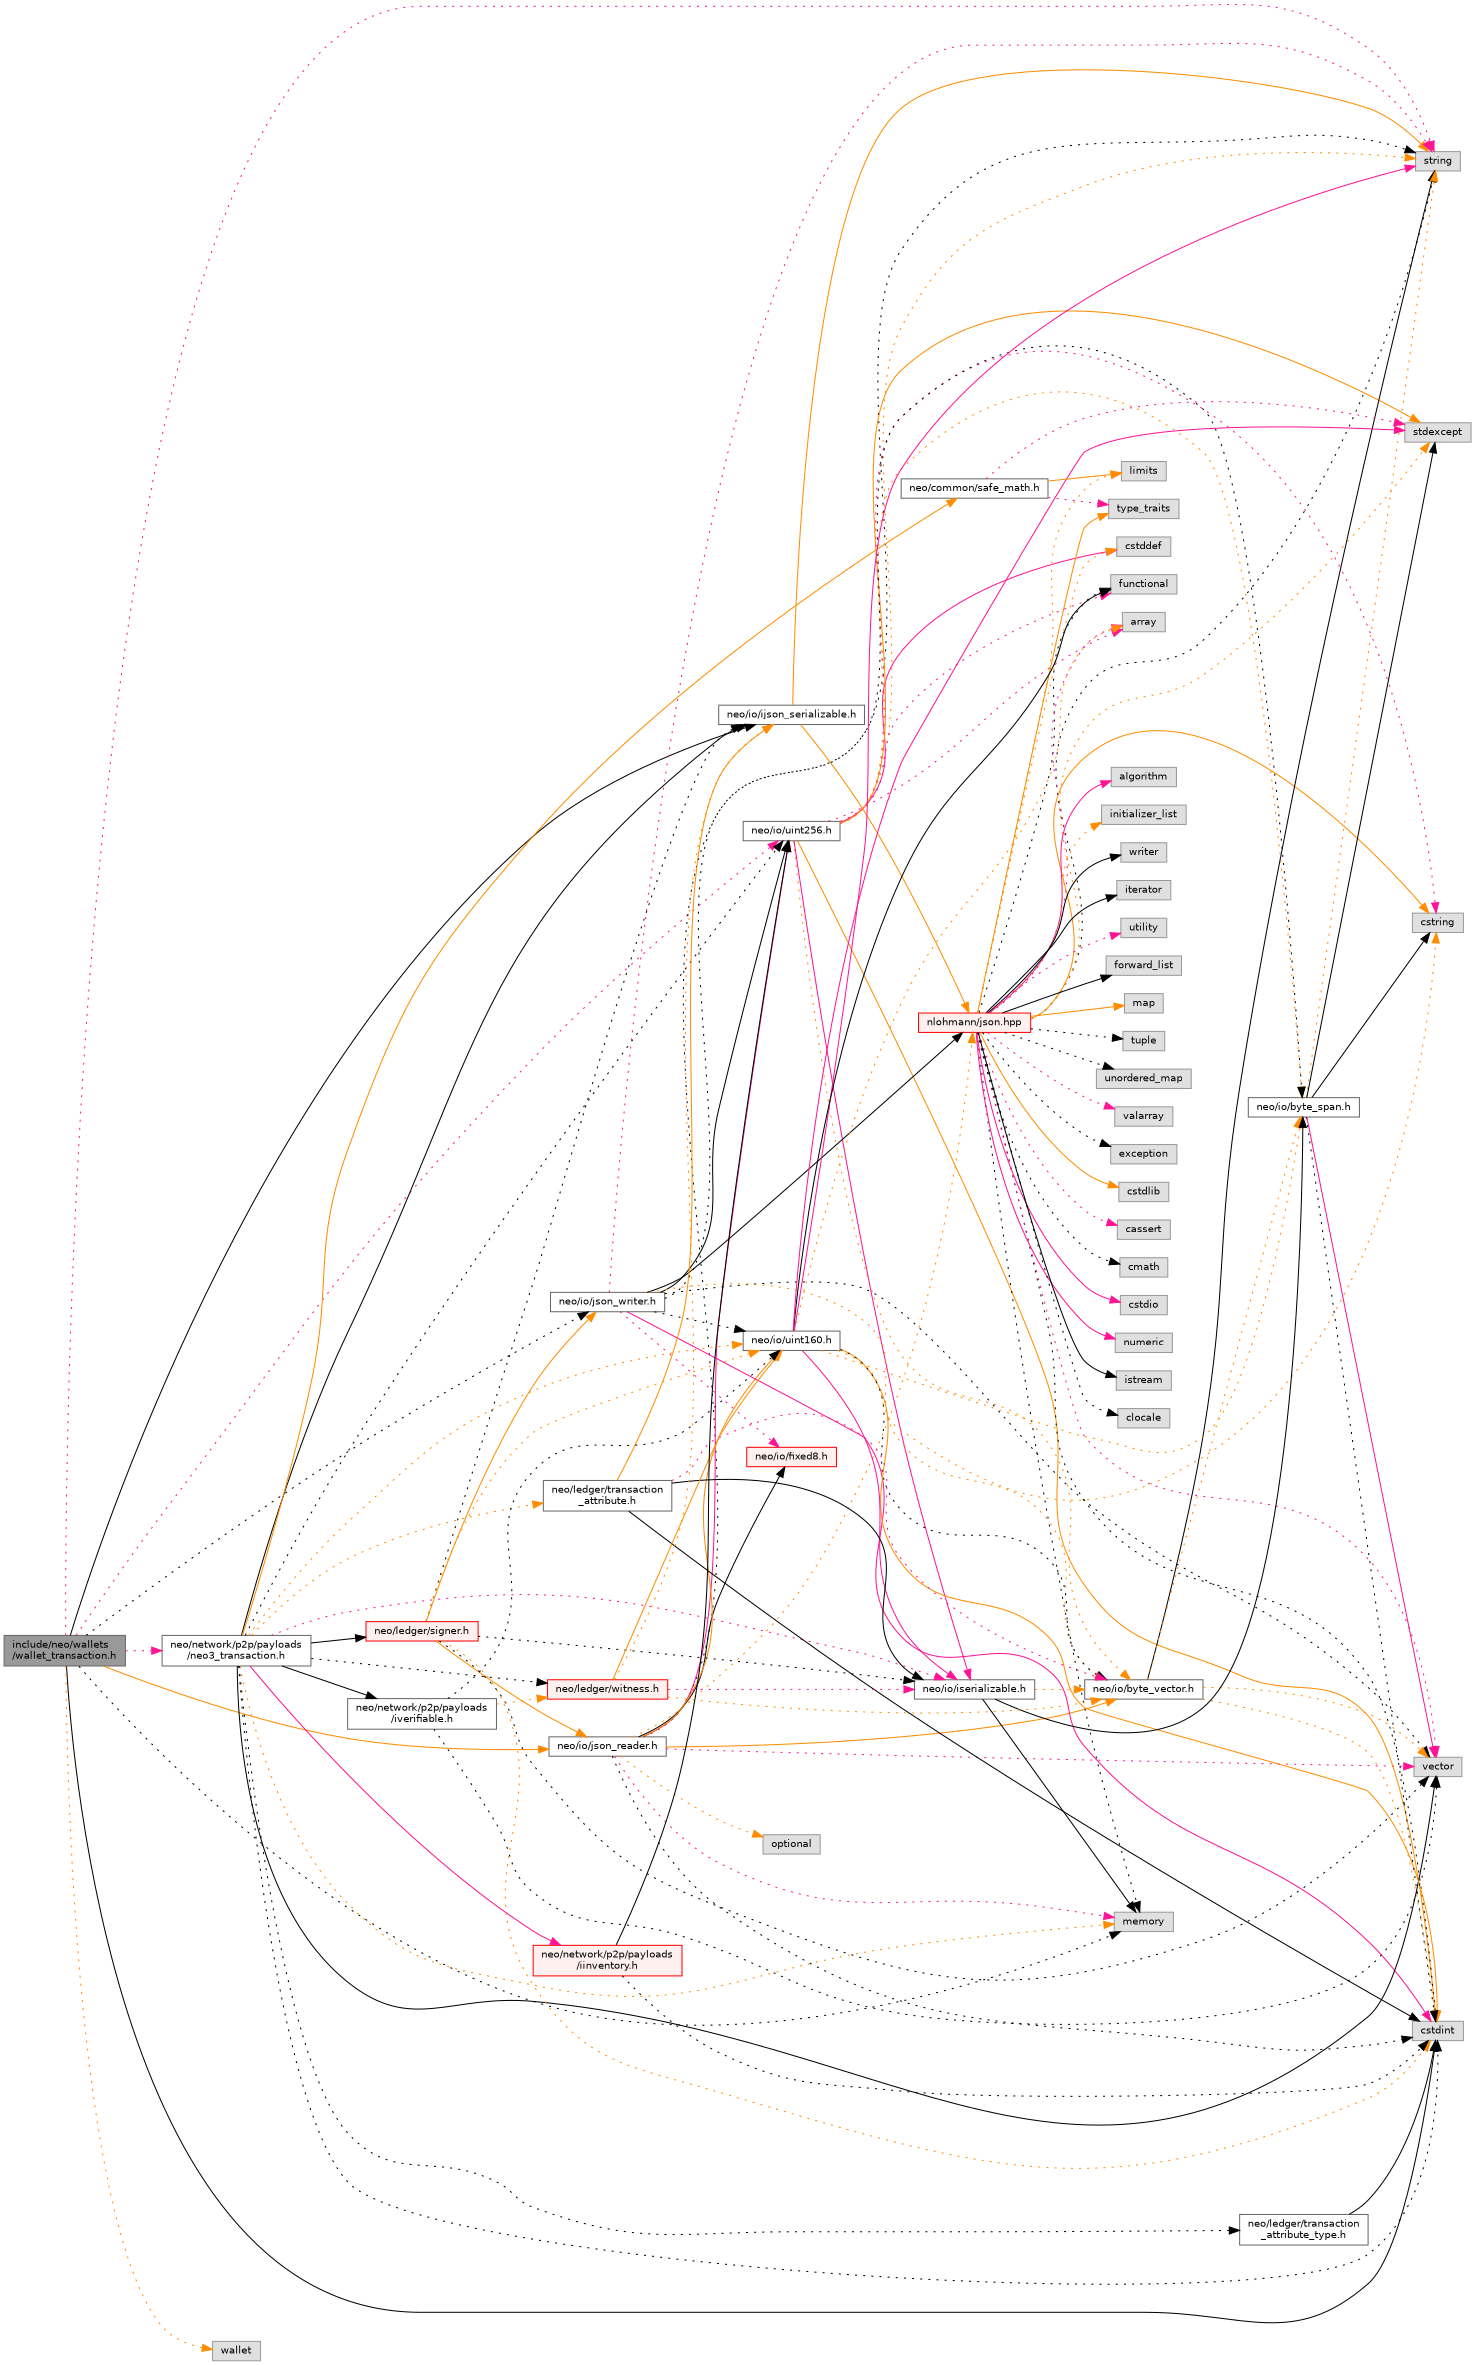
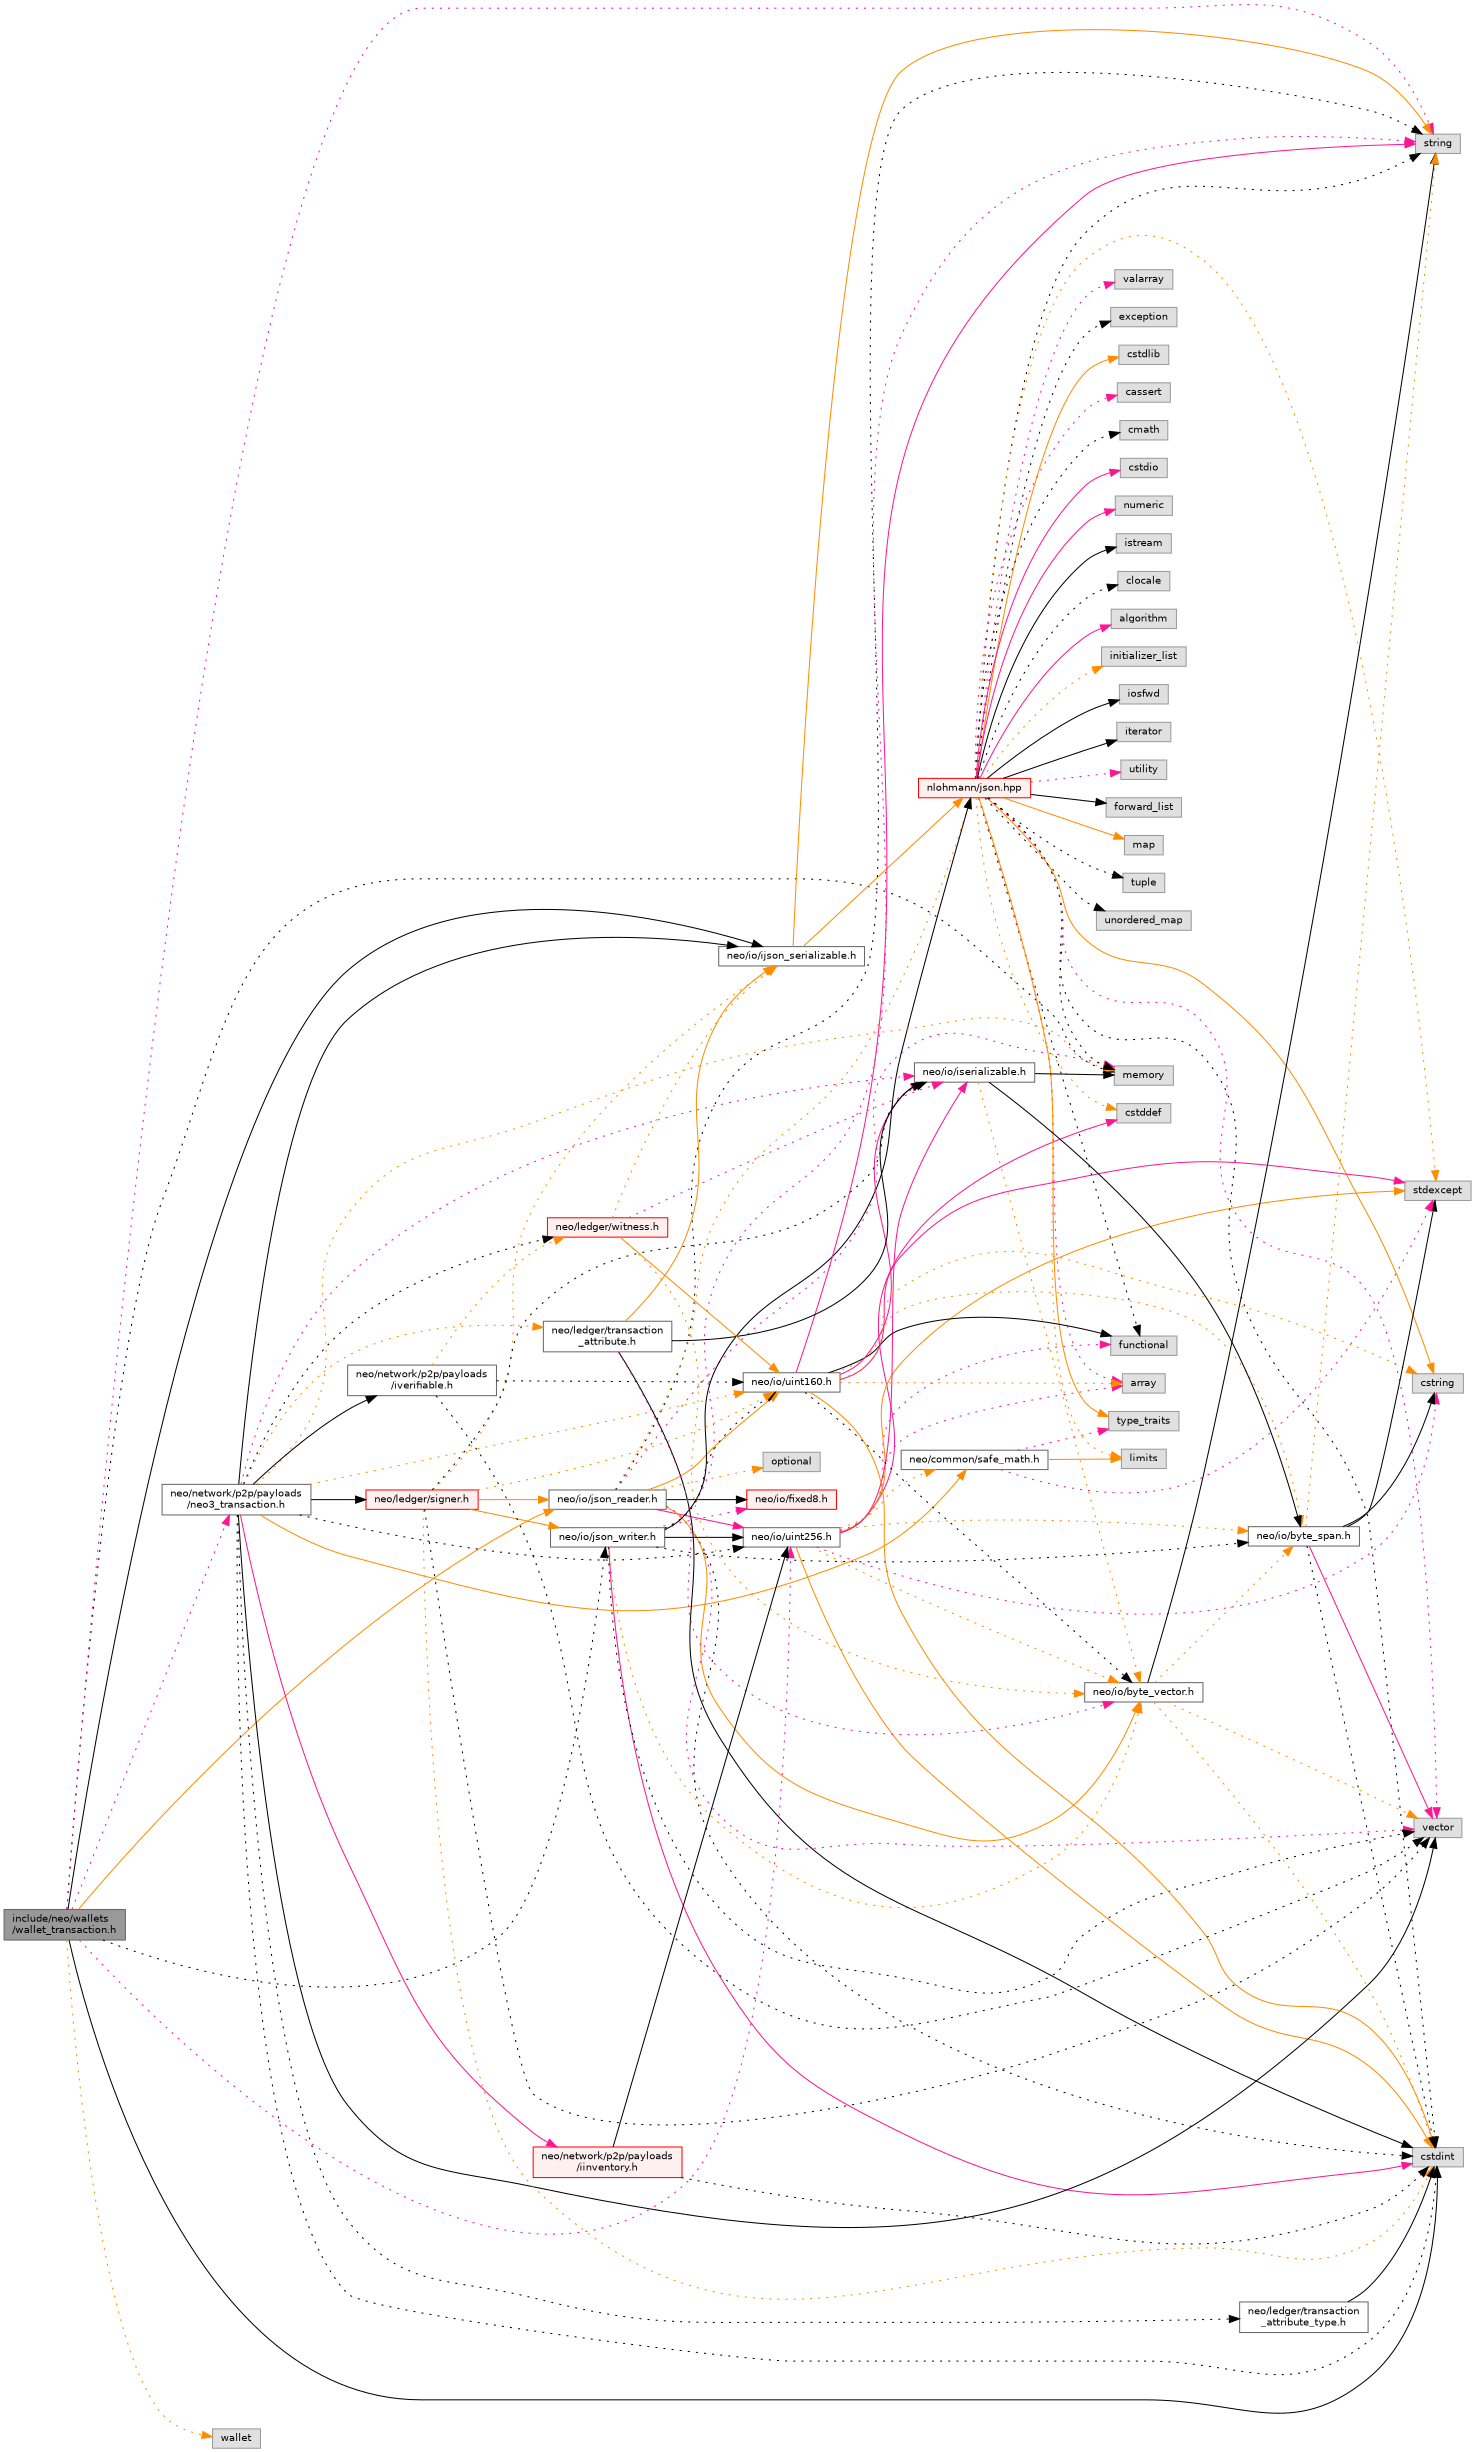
(913, 307) -> (890, 1493)
(1144, 852) -> (1144, 694)
(567, 1169) -> (540, 1197)
